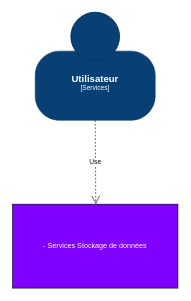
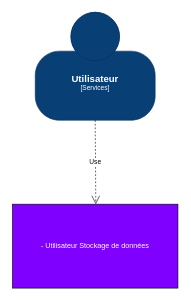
(95, 246) -> (95, 246)
